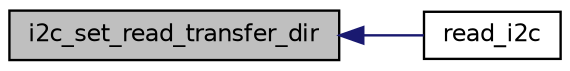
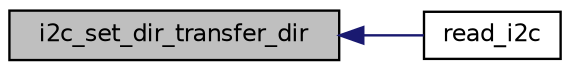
(174, 35) -> (174, 35)
